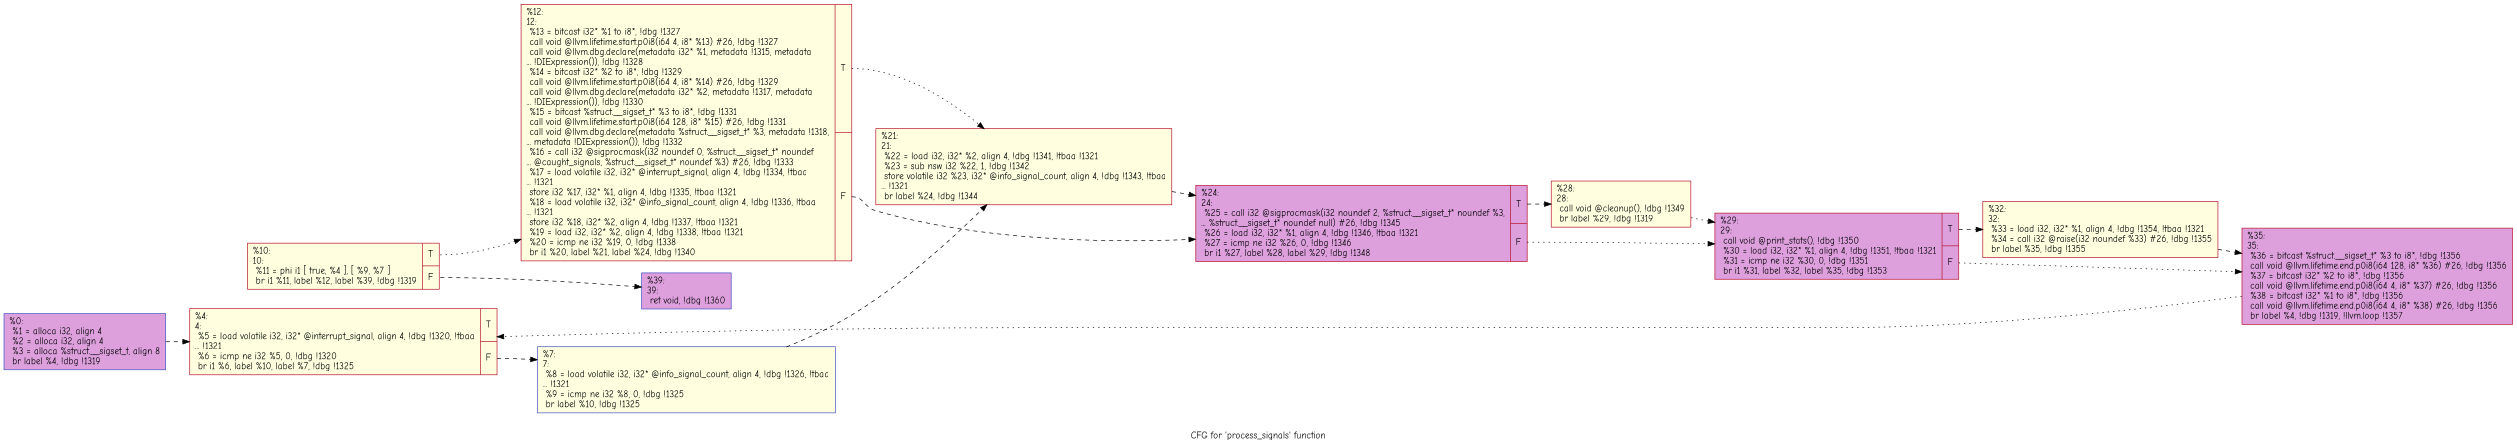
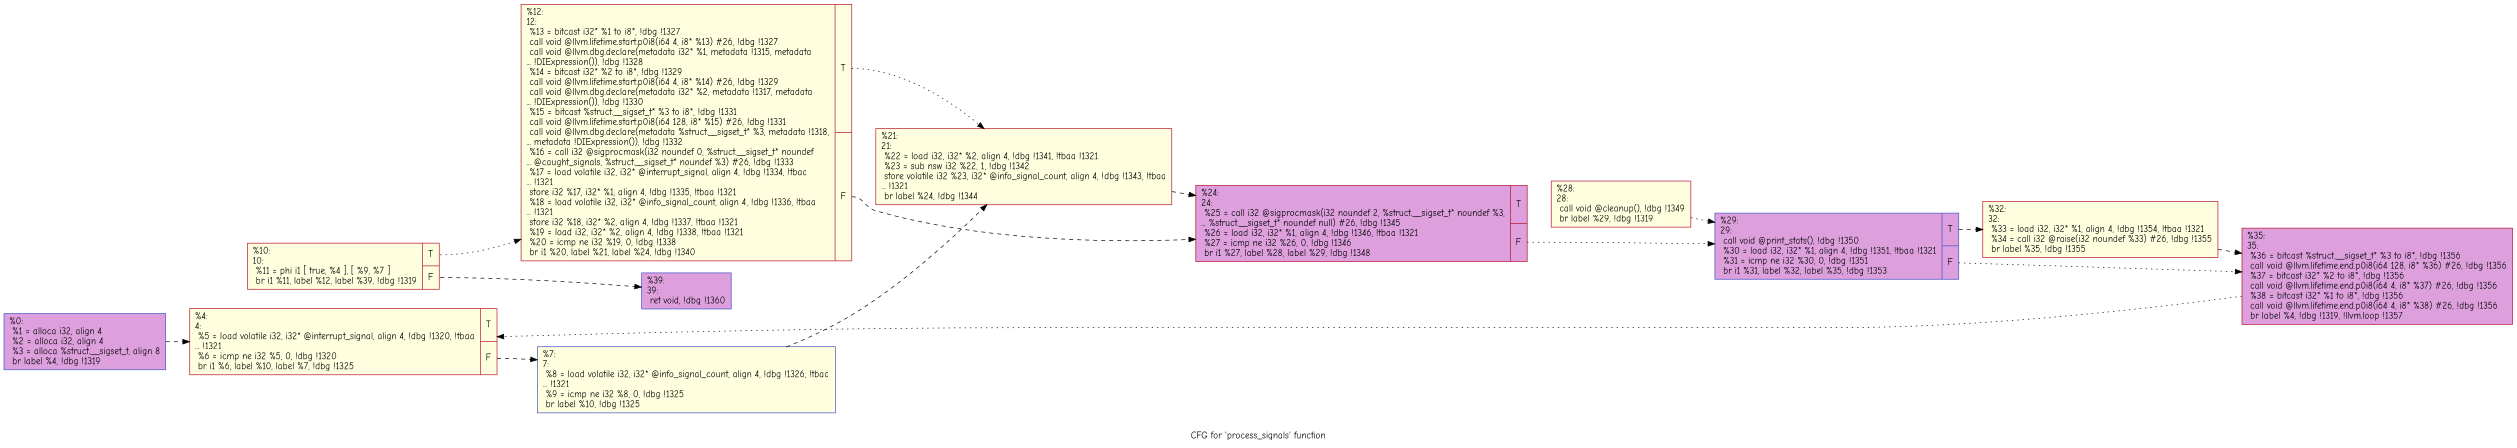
(1536, 204) -> none
(1837, 246) -> (1837, 246)
